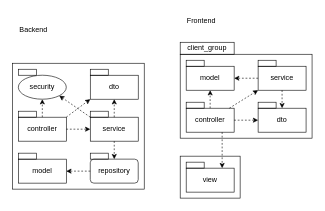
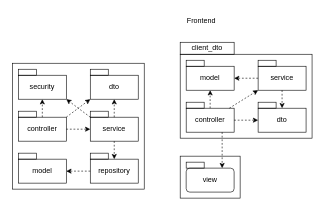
(33, 30) -> none
(207, 48) -> (207, 48)
(42, 87) -> (42, 87)
(114, 171) -> (114, 171)
(210, 180) -> (210, 180)
